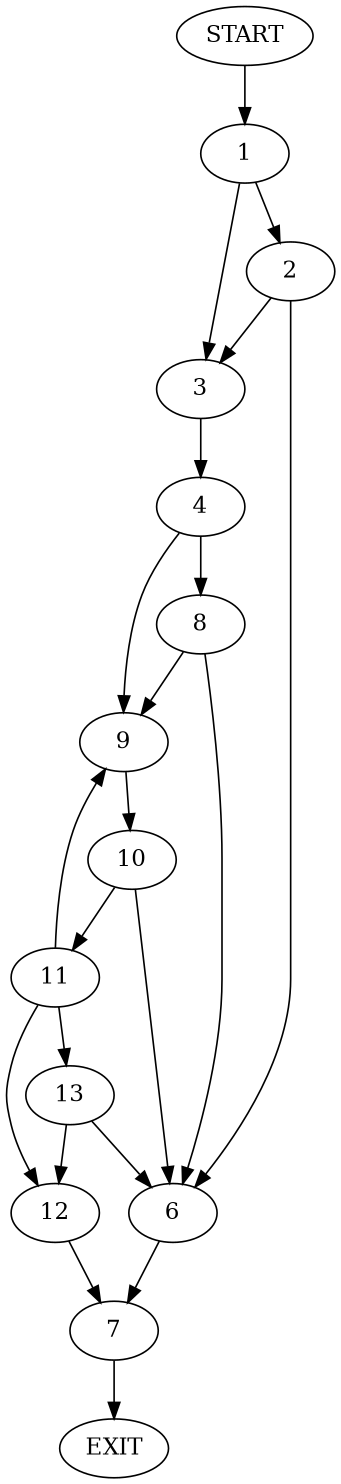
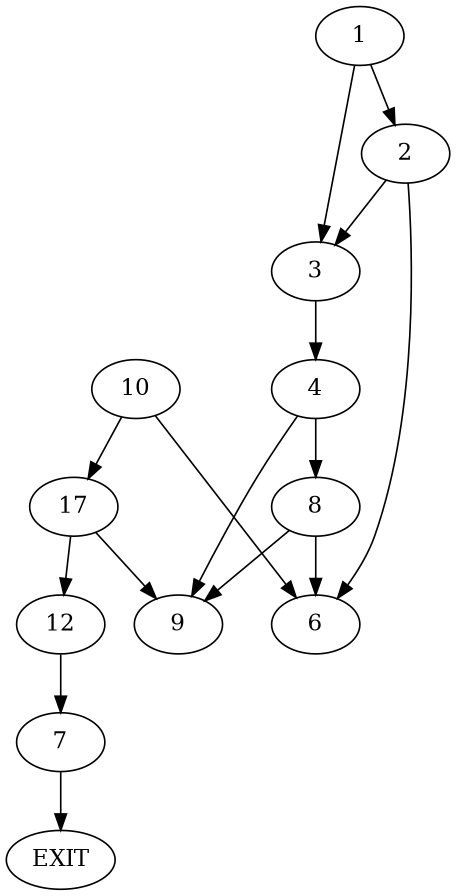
(245, 36) -> none
(127, 793) -> none
(55, 978) -> (74, 507)
(70, 1095) -> none
(147, 1264) -> none
